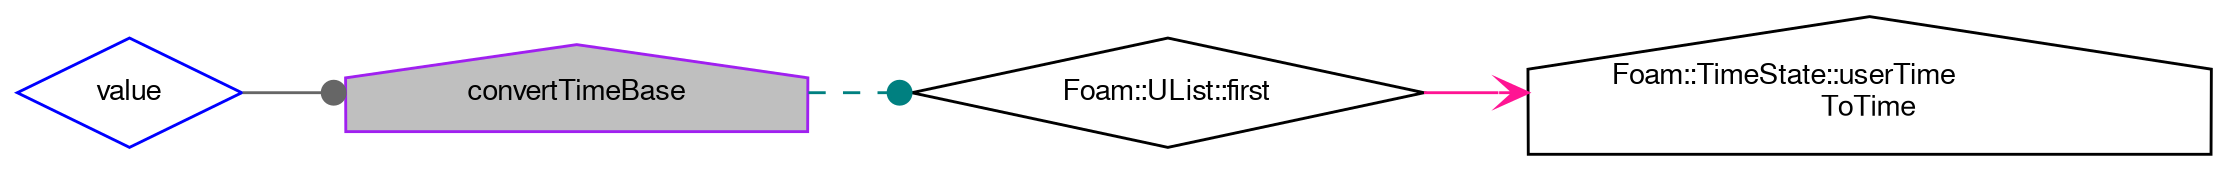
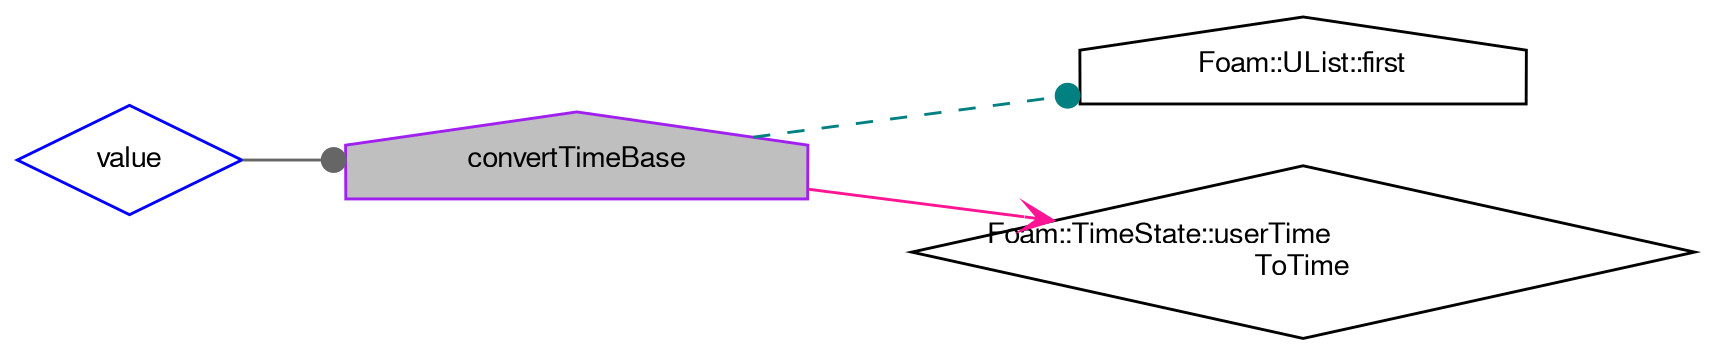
(1168, 93) -> (1303, 65)
(1461, 93) -> (916, 203)
(1870, 93) -> (1303, 252)
